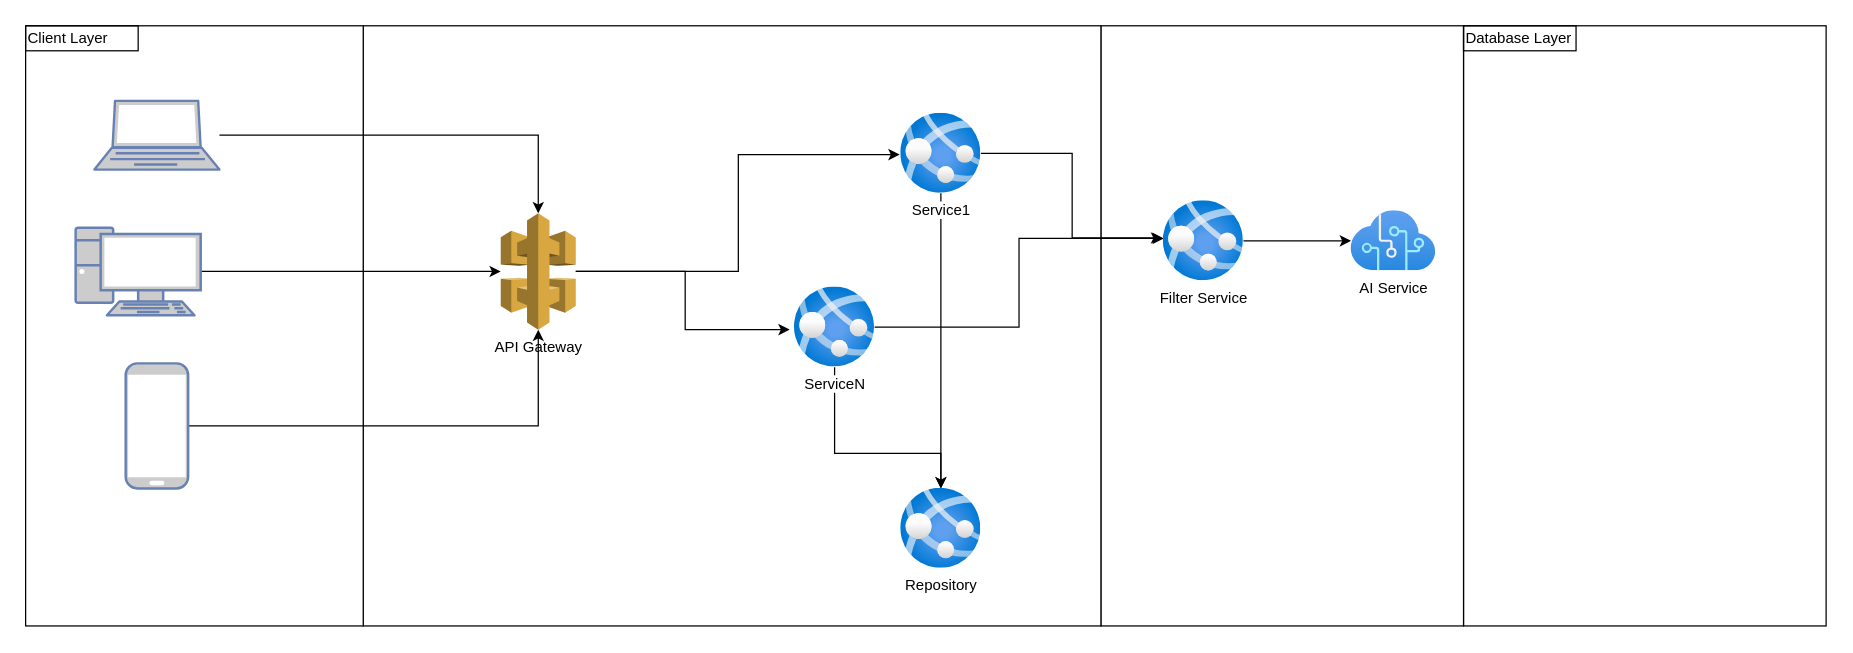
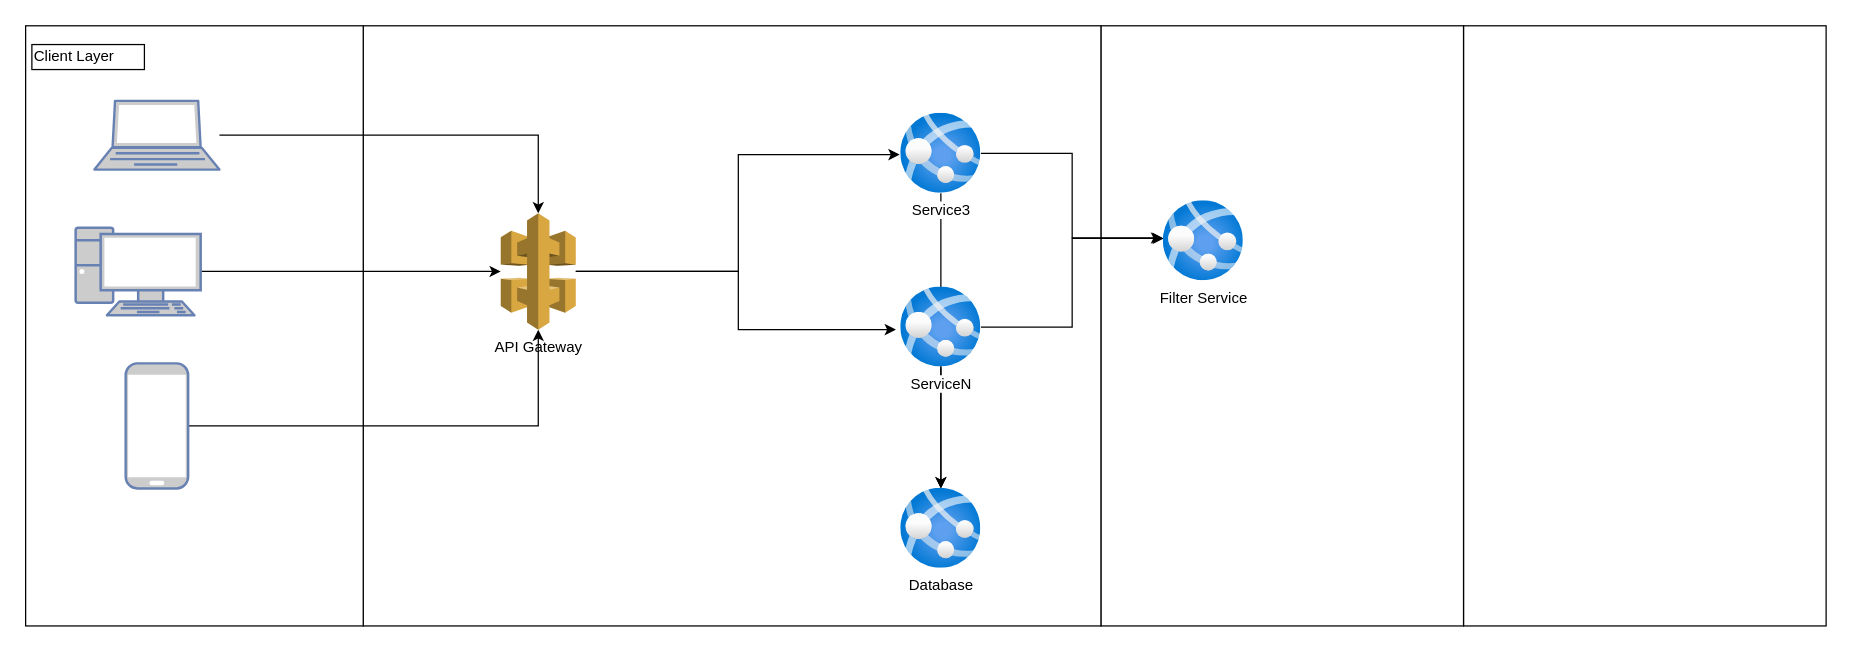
(82, 38) -> (88, 57)
(1519, 38) -> none
(941, 211) -> (941, 211)
(1292, 241) -> none
(1393, 241) -> none
(834, 327) -> (941, 327)
(941, 586) -> (941, 586)
